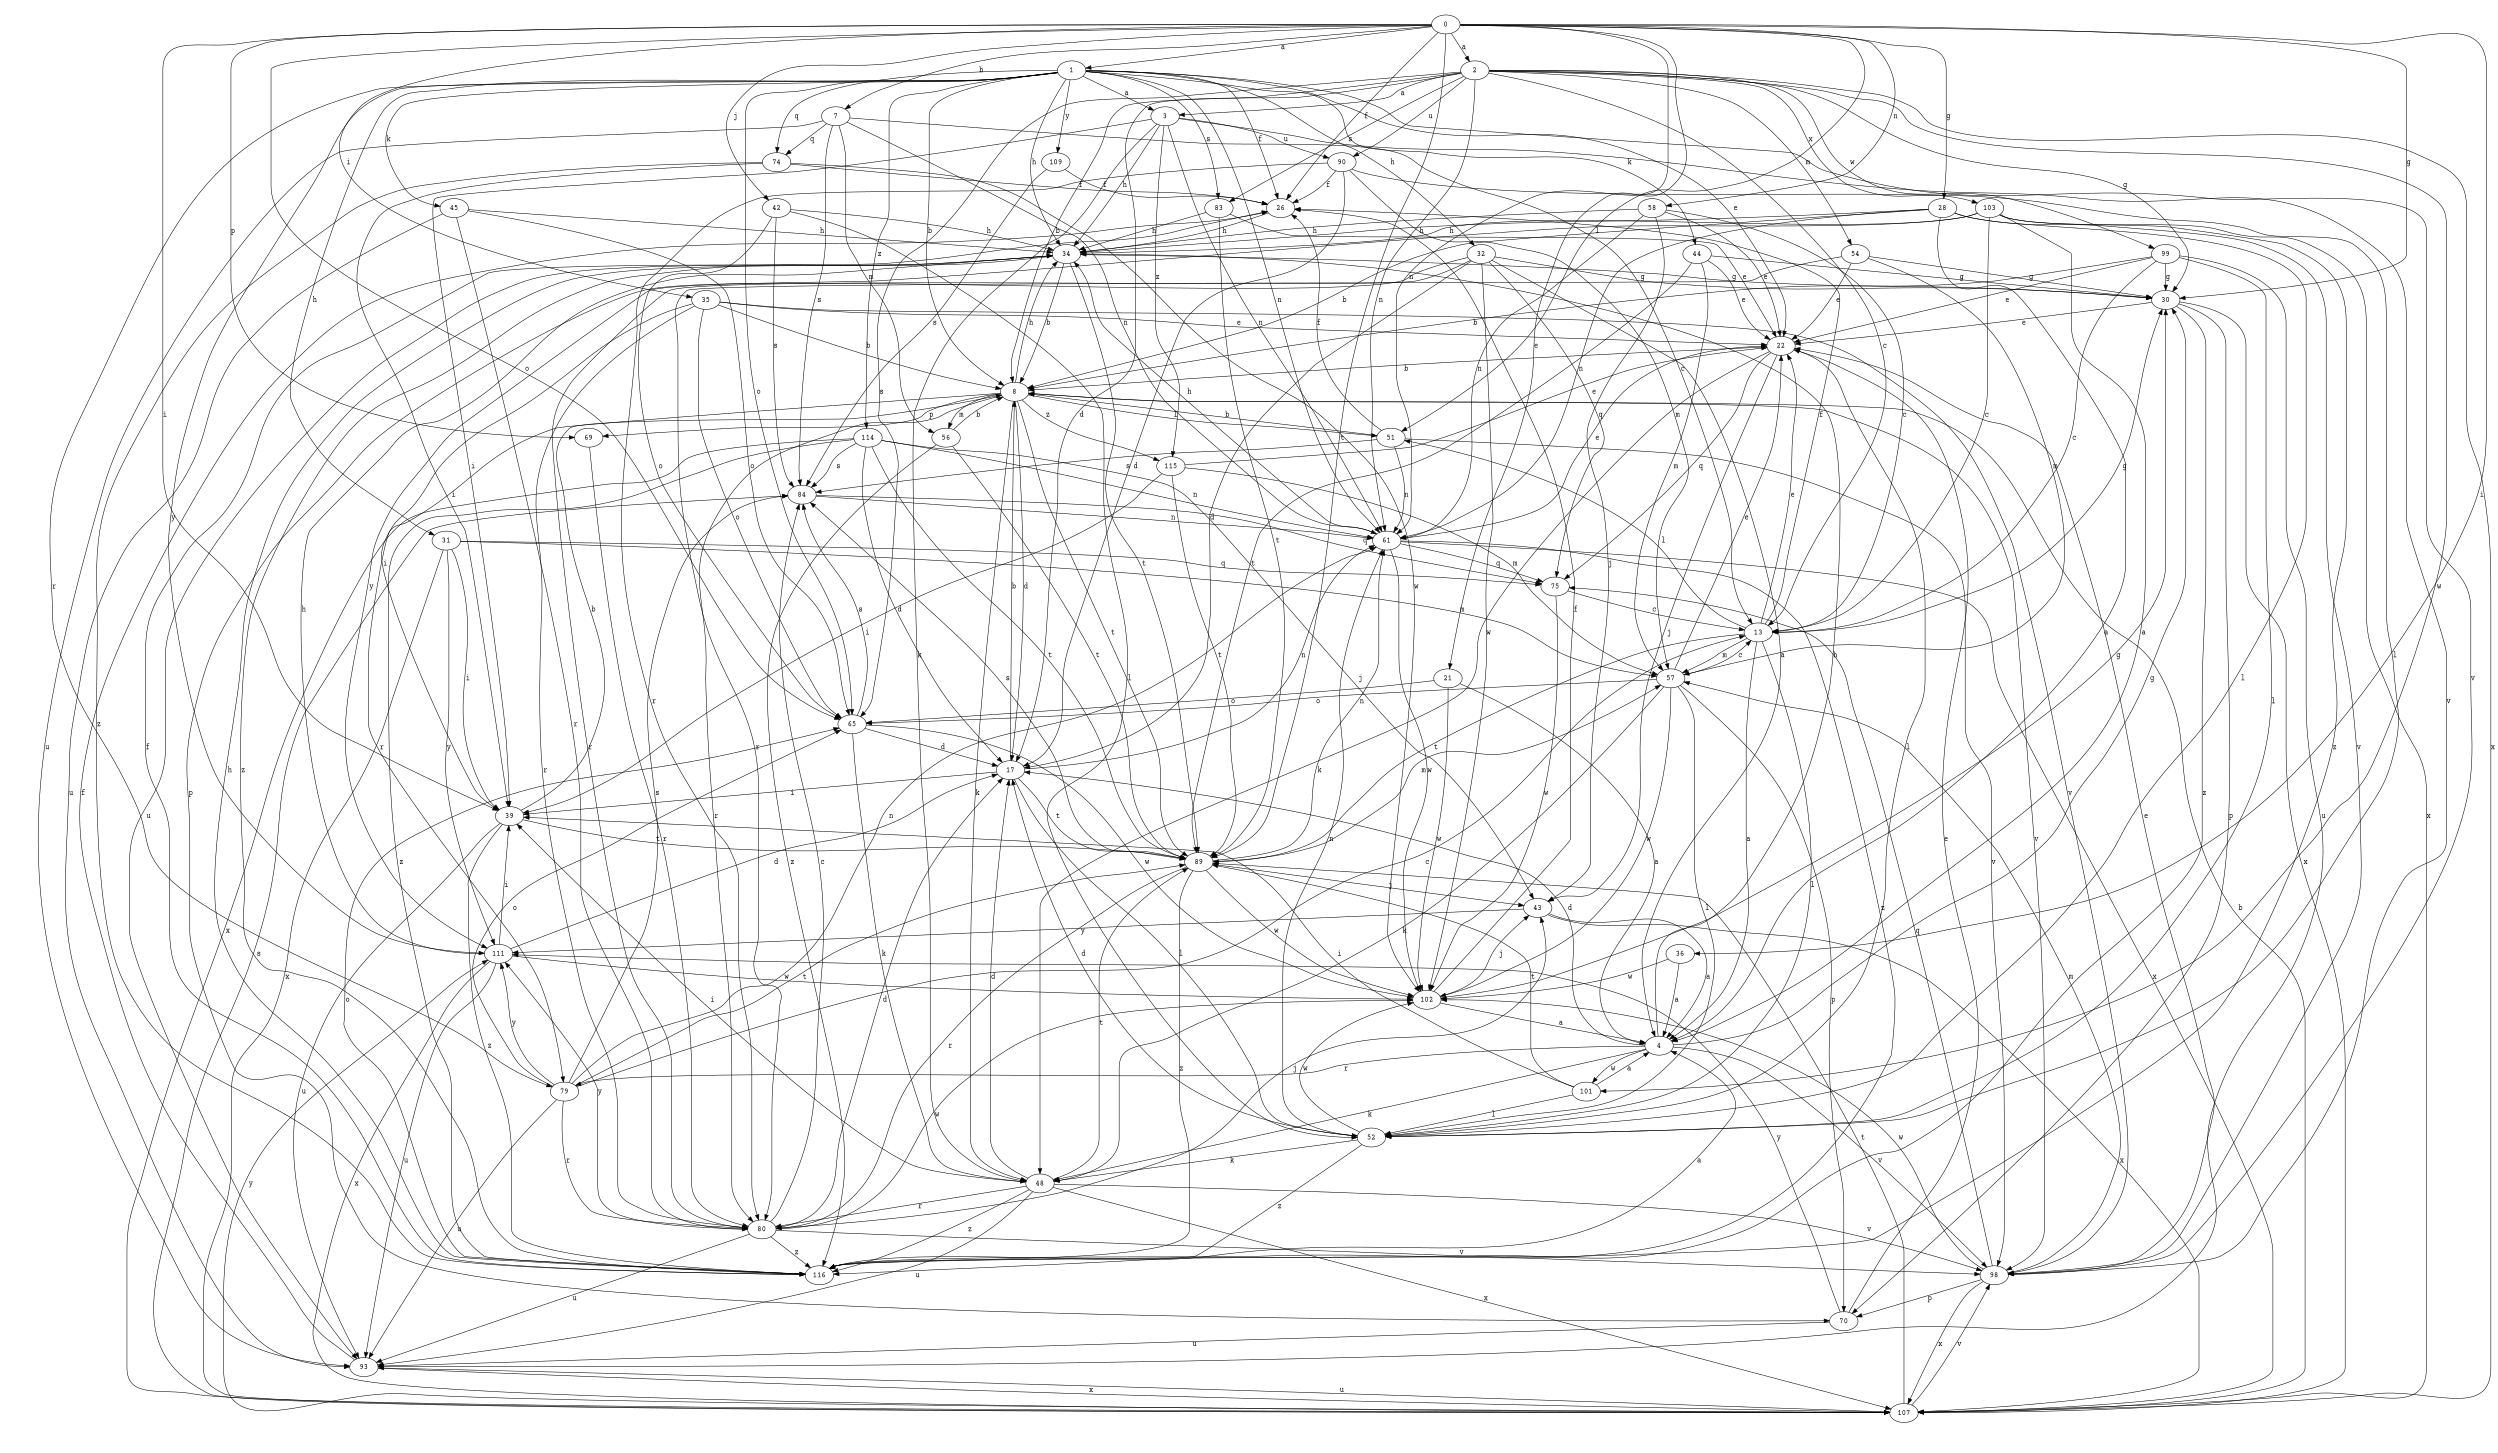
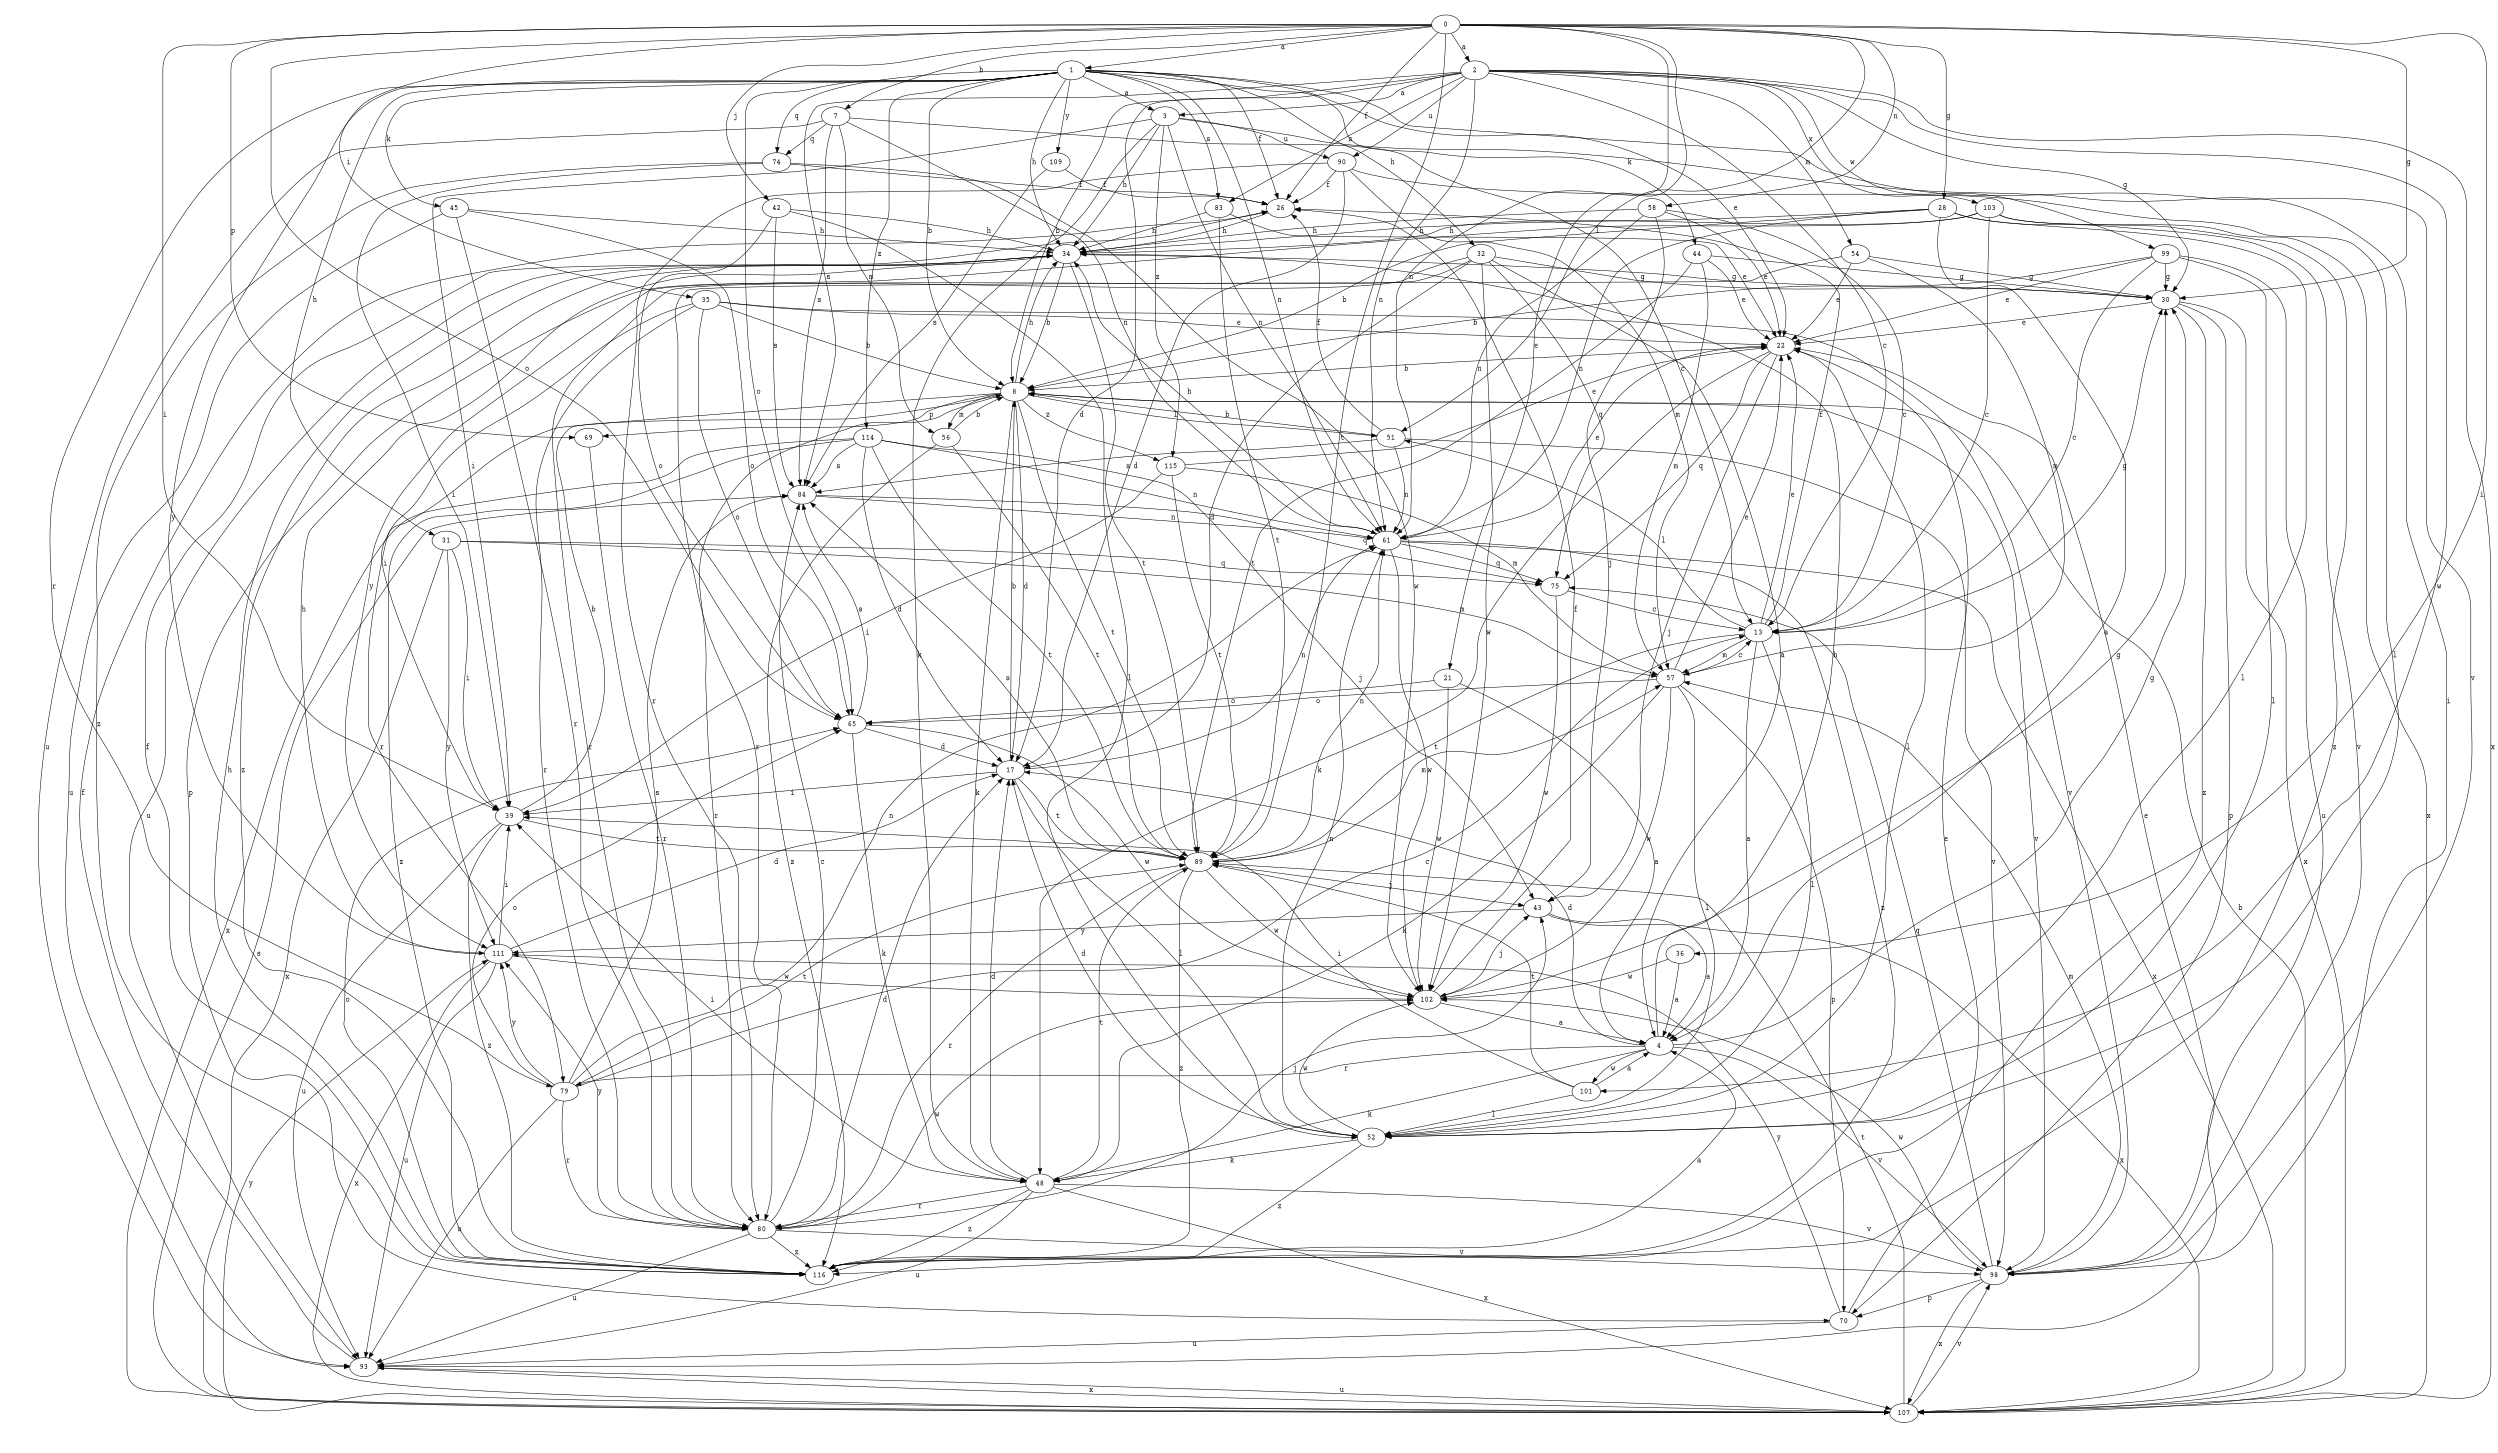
(960, 207) -> (974, 98)
(2449, 701) -> (2449, 701)
(2117, 703) -> none
